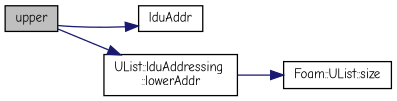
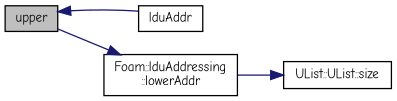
(91, 27) -> (105, 10)
(171, 75) -> (171, 75)
(338, 75) -> (338, 75)
